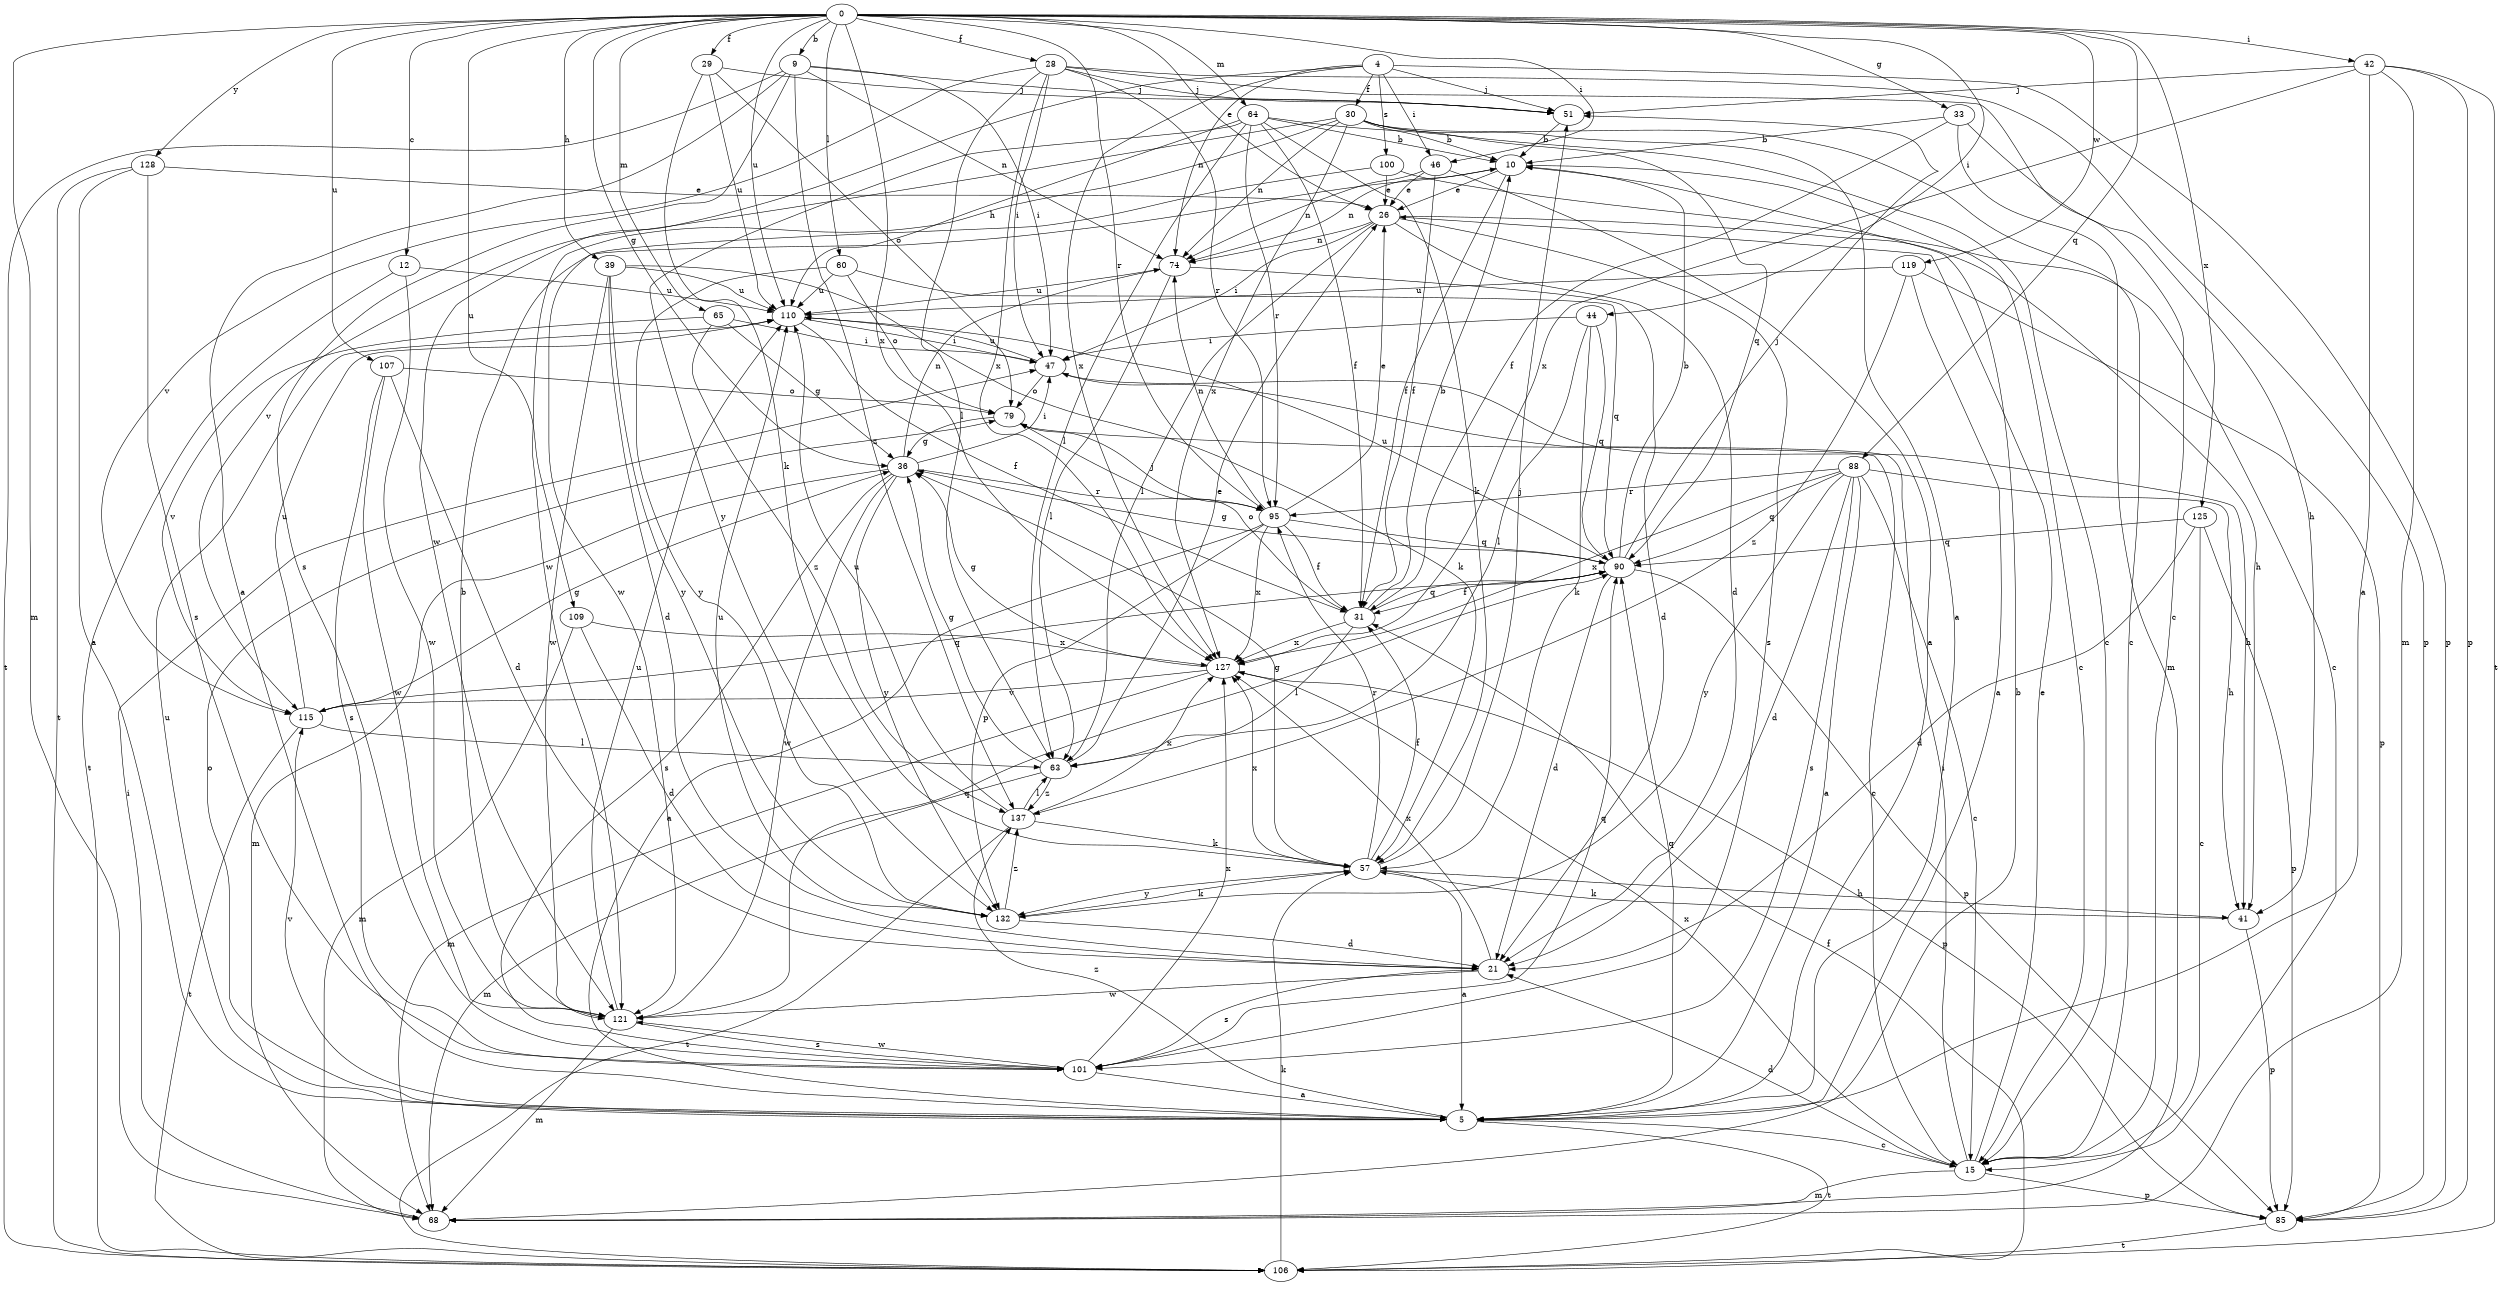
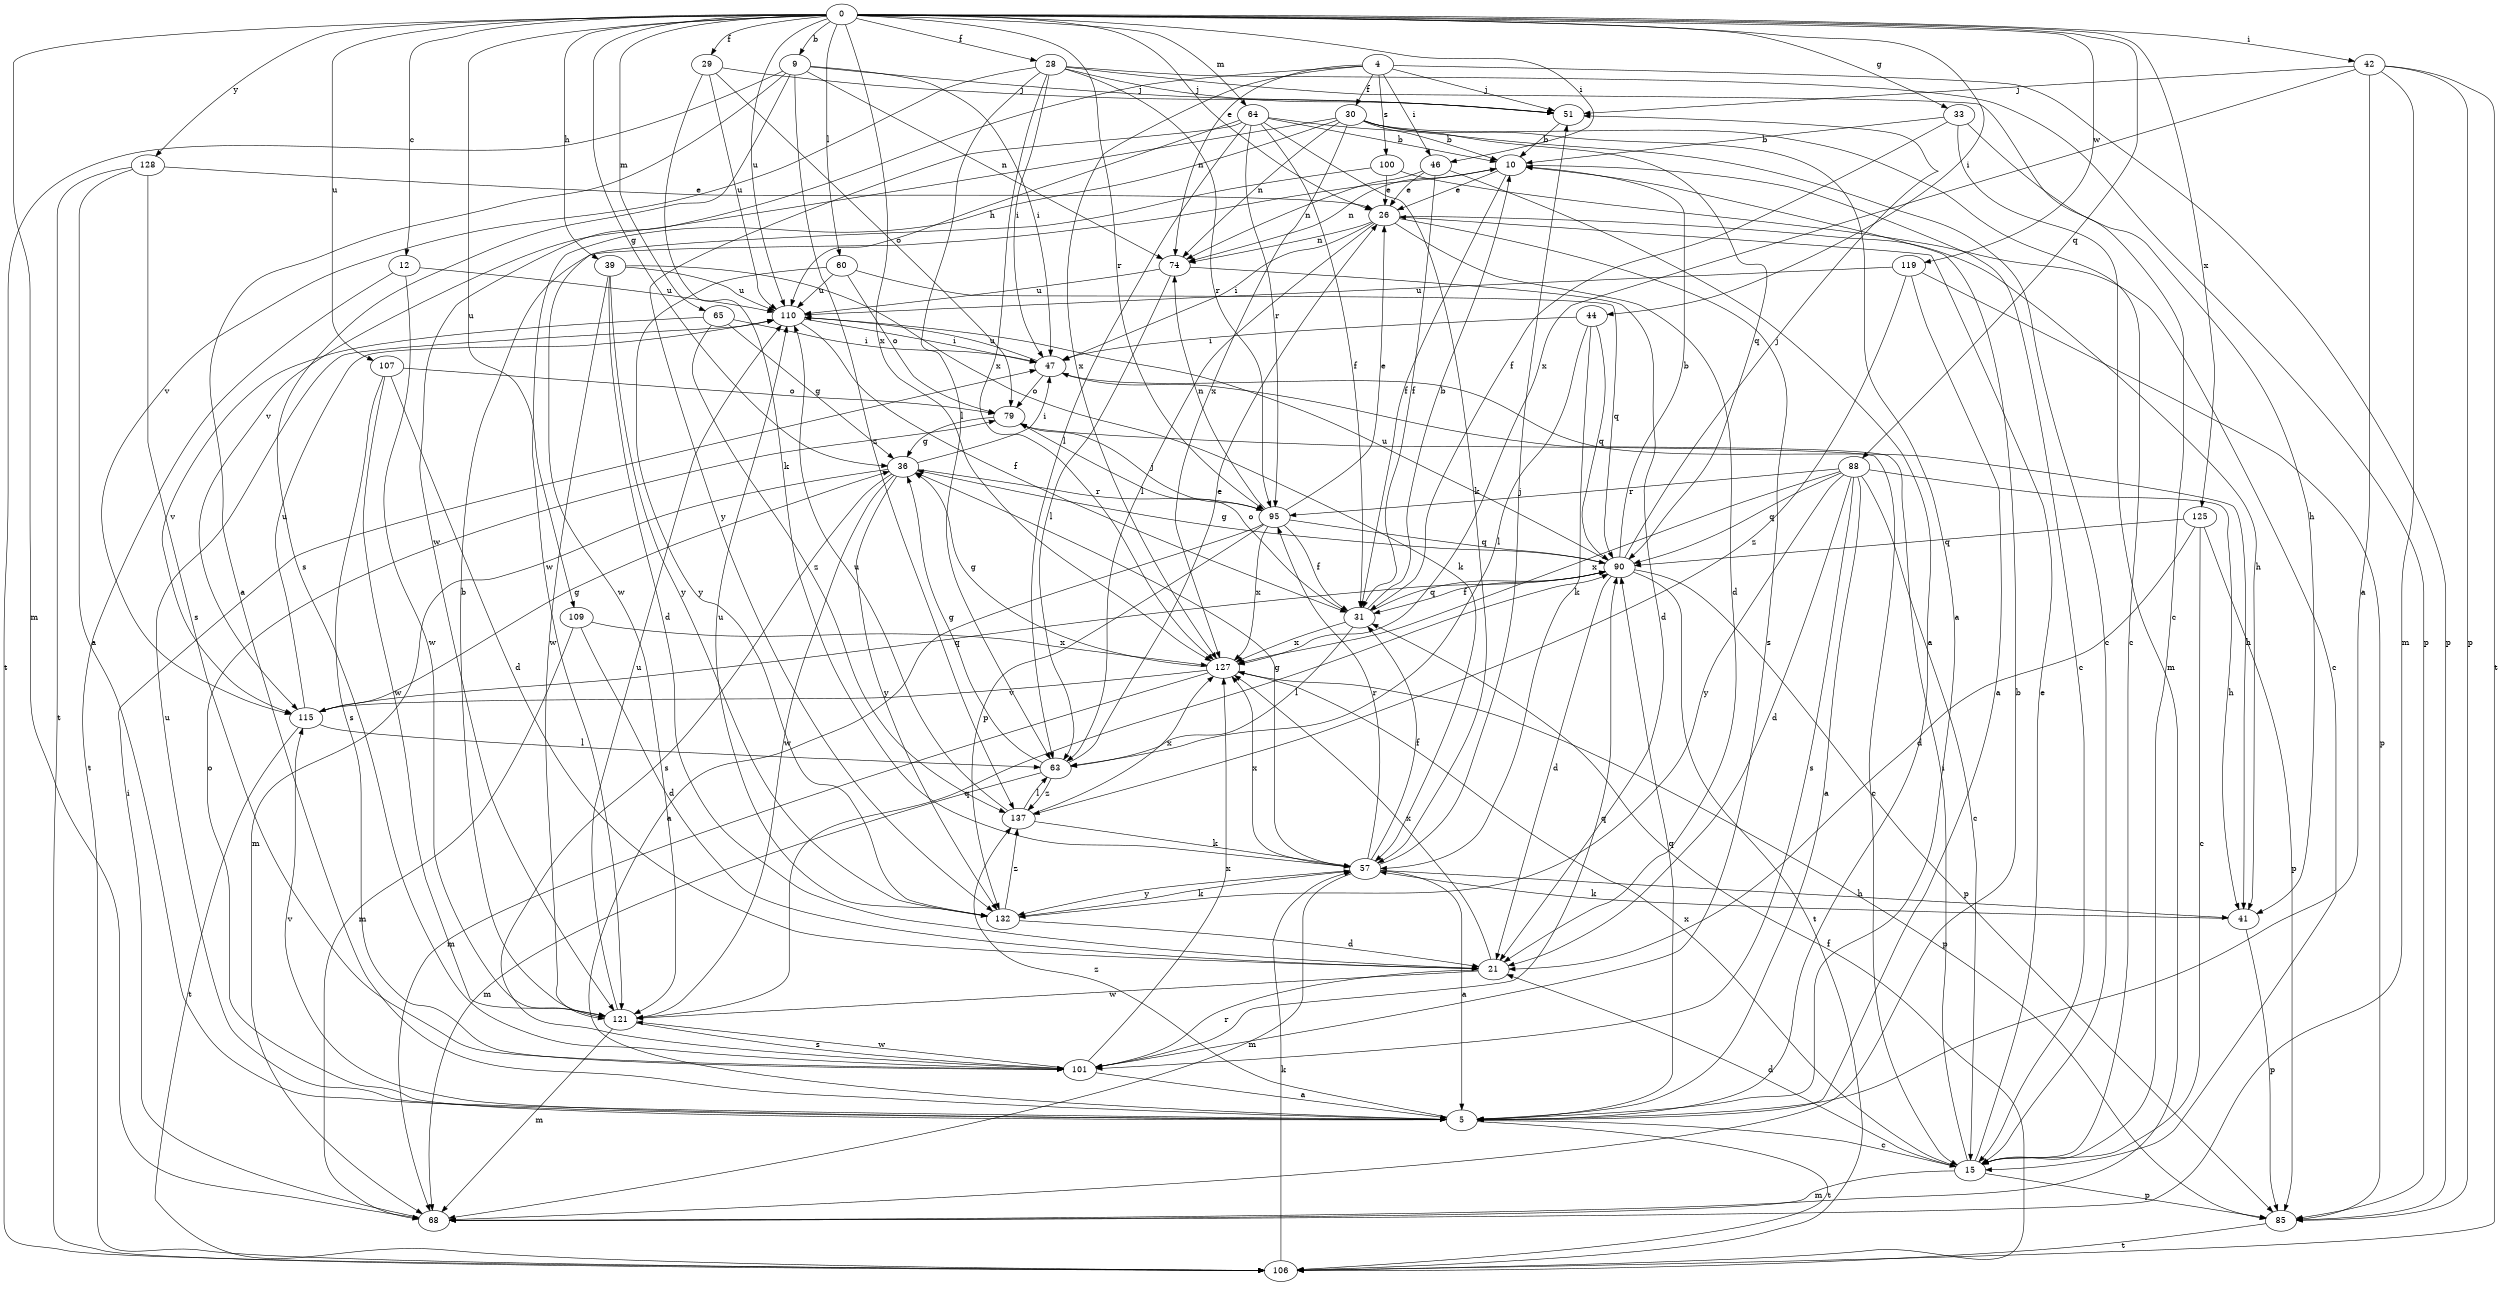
(988, 316) -> none
(1227, 1020) -> (1227, 1020)
none -> (963, 1125)
(455, 1242) -> (1862, 1124)
